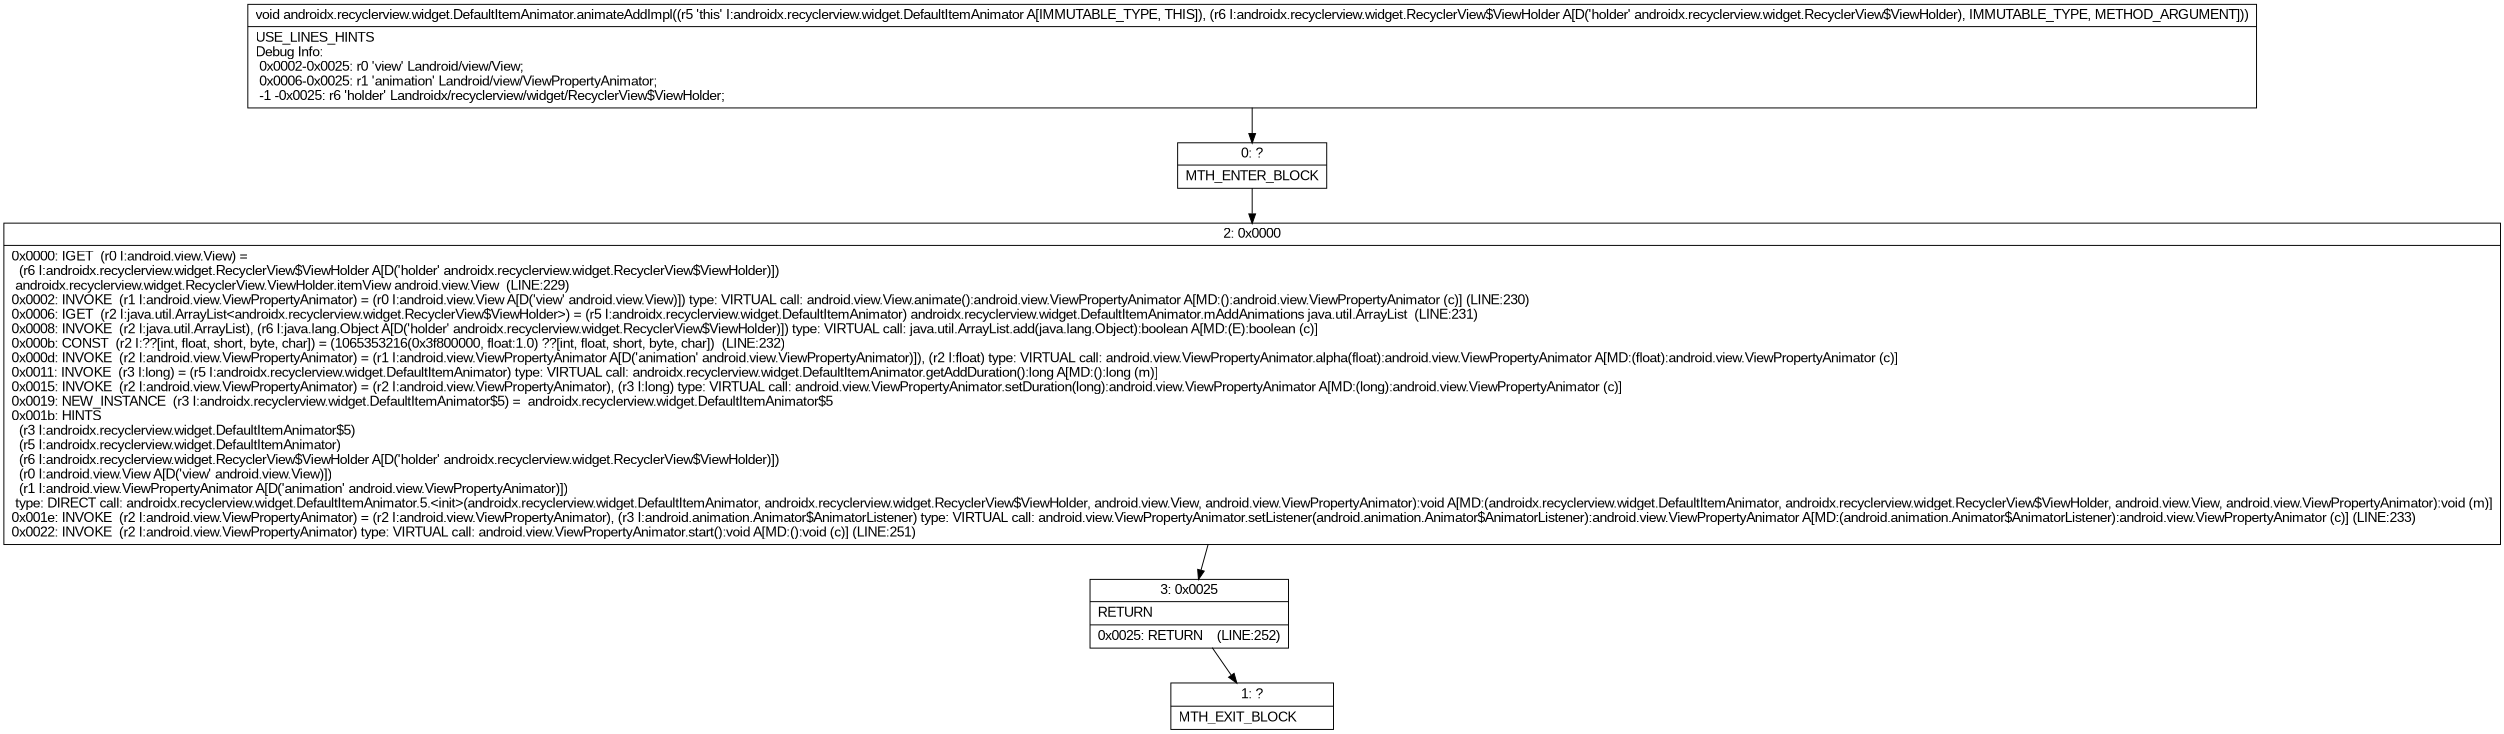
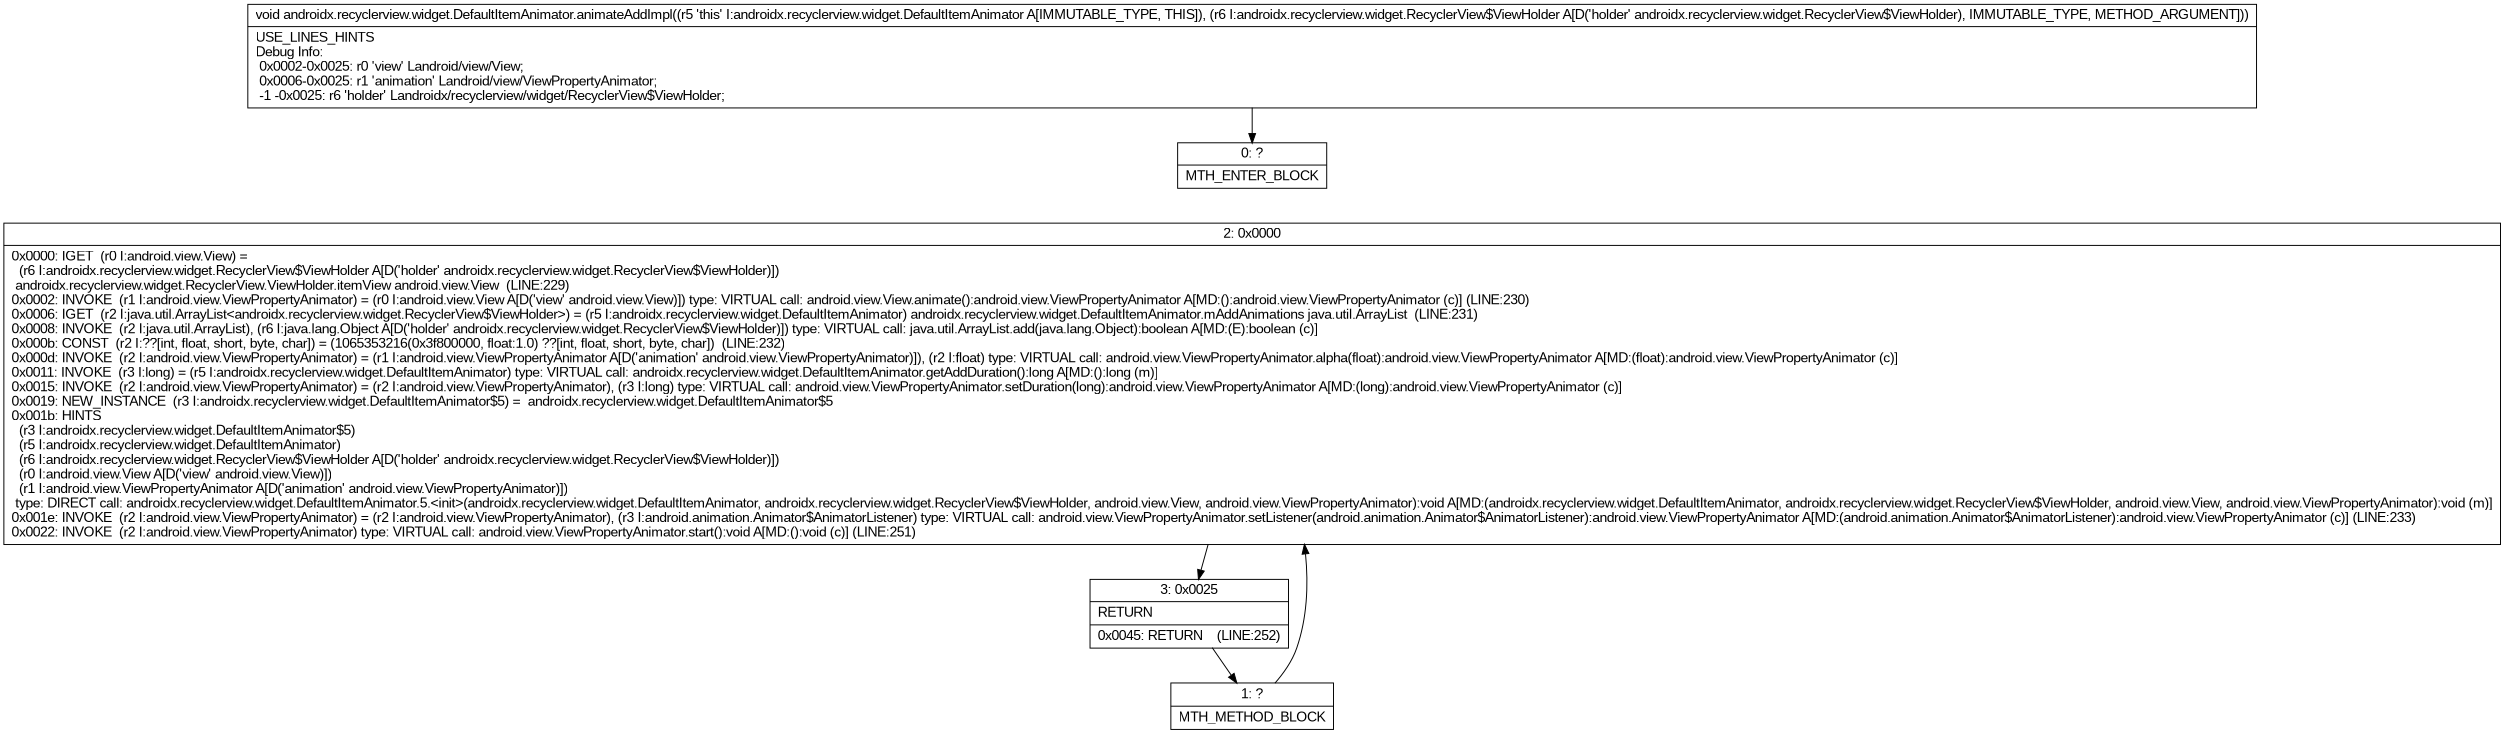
(1252, 201) -> (1303, 622)
(1189, 636) -> (1189, 636)
(1238, 717) -> (1252, 717)
